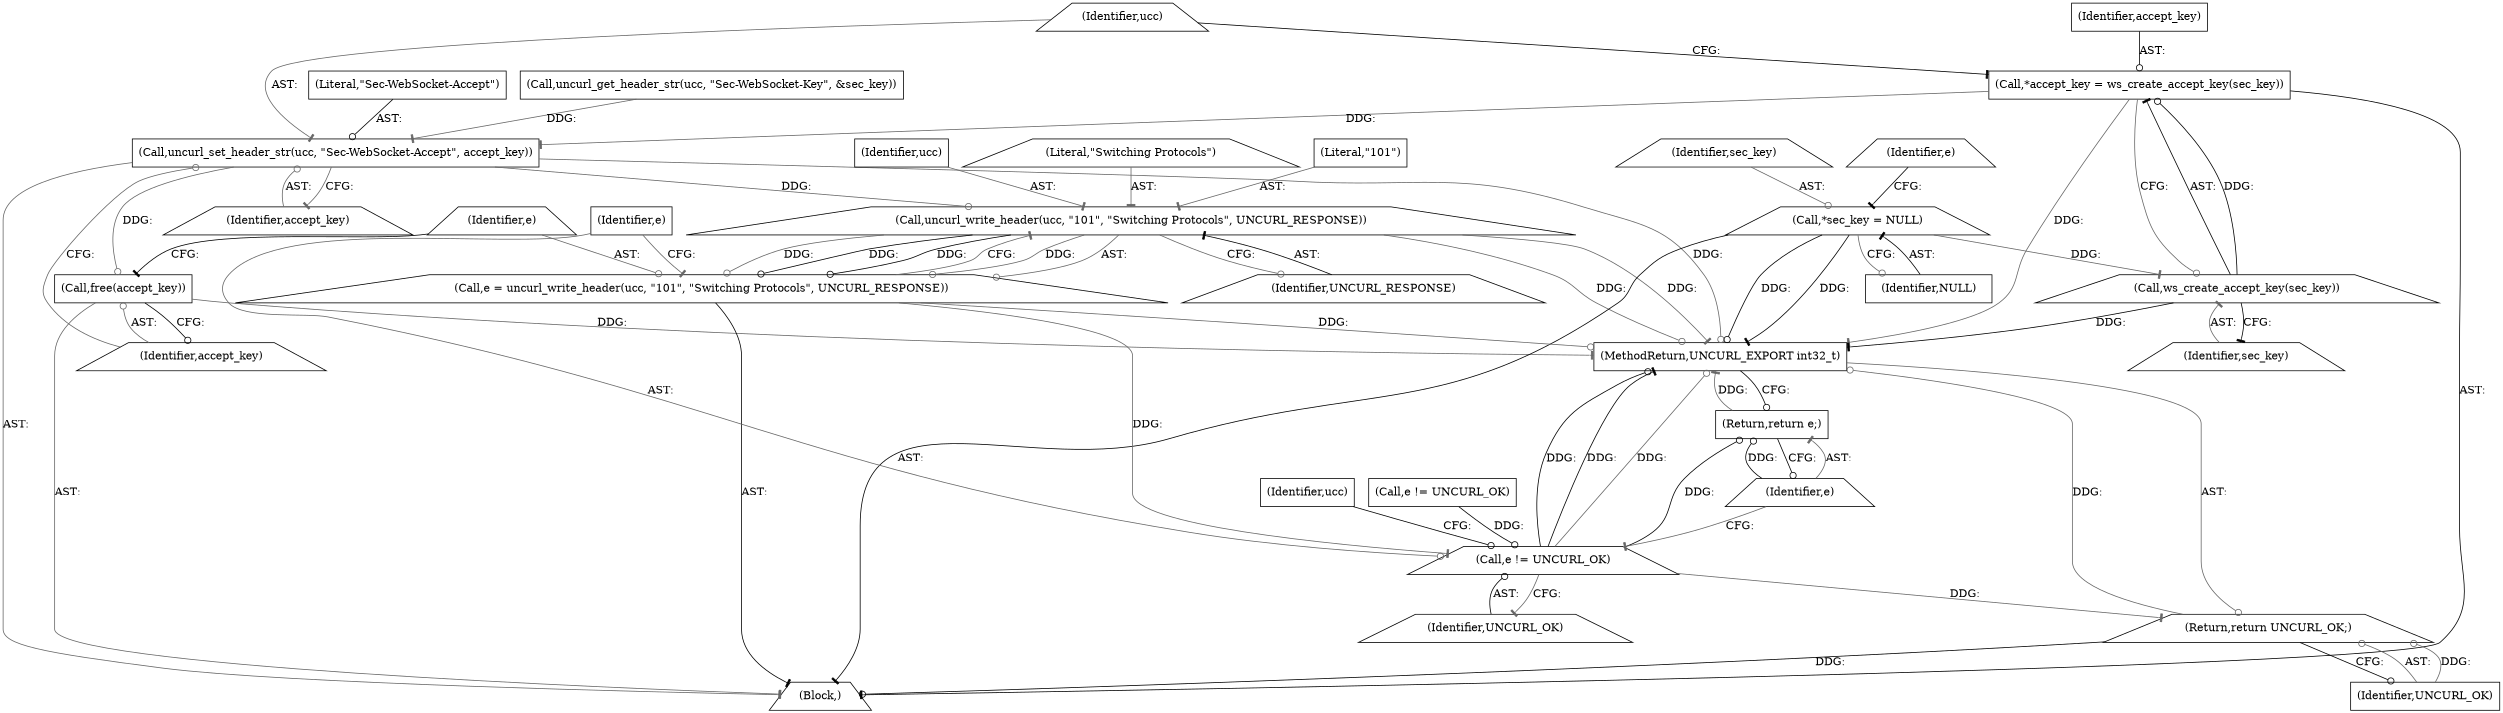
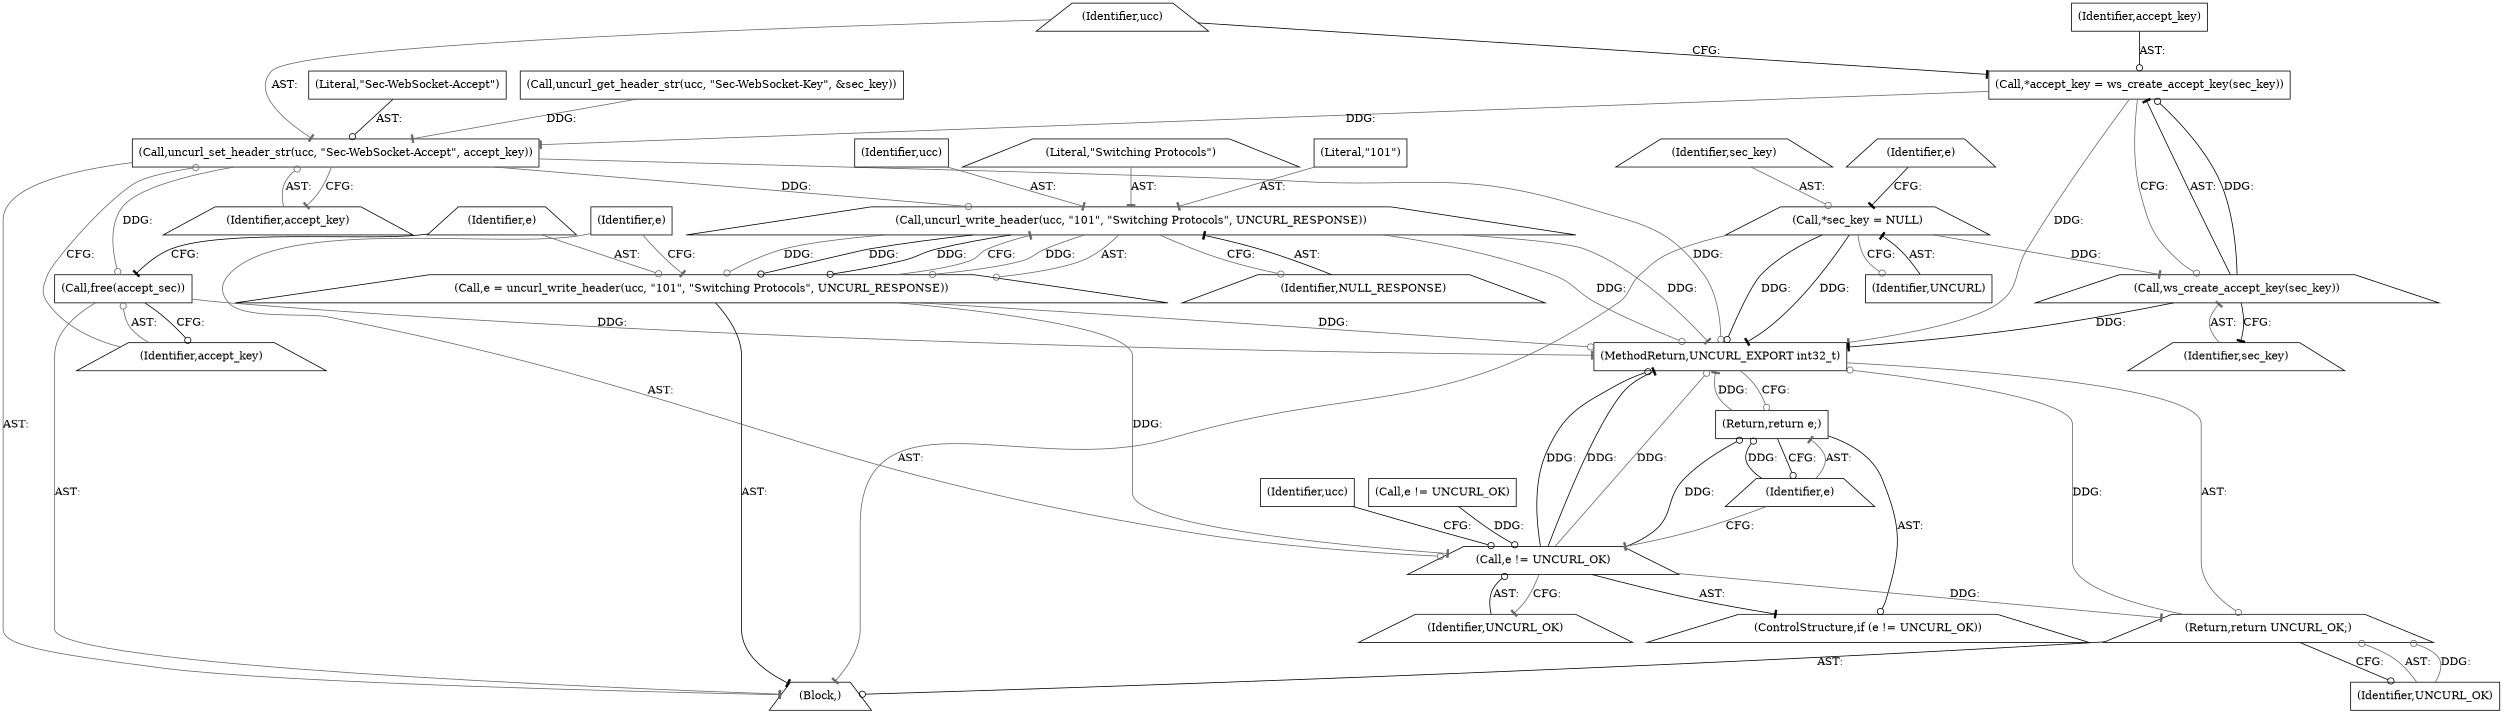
(123, 289) -> (123, 289)
(1364, 289) -> (1364, 289)
(1929, 289) -> (1929, 289)
(1755, 386) -> (1755, 386)
(1212, 428) -> (1212, 428)
none -> (1868, 628)
(1832, 662) -> (1832, 662)
(1996, 670) -> none
